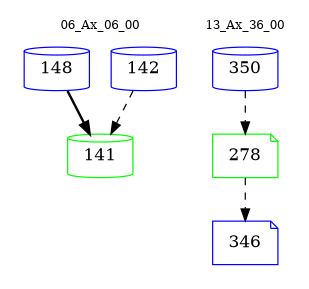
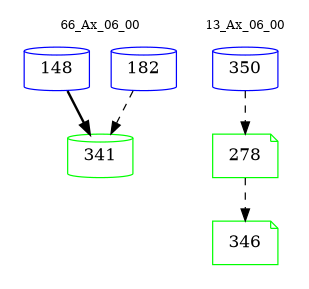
(100, 26) -> (100, 26)
(245, 26) -> (245, 26)
(144, 69) -> (144, 69)
(100, 156) -> (100, 156)
(245, 243) -> (245, 243)
